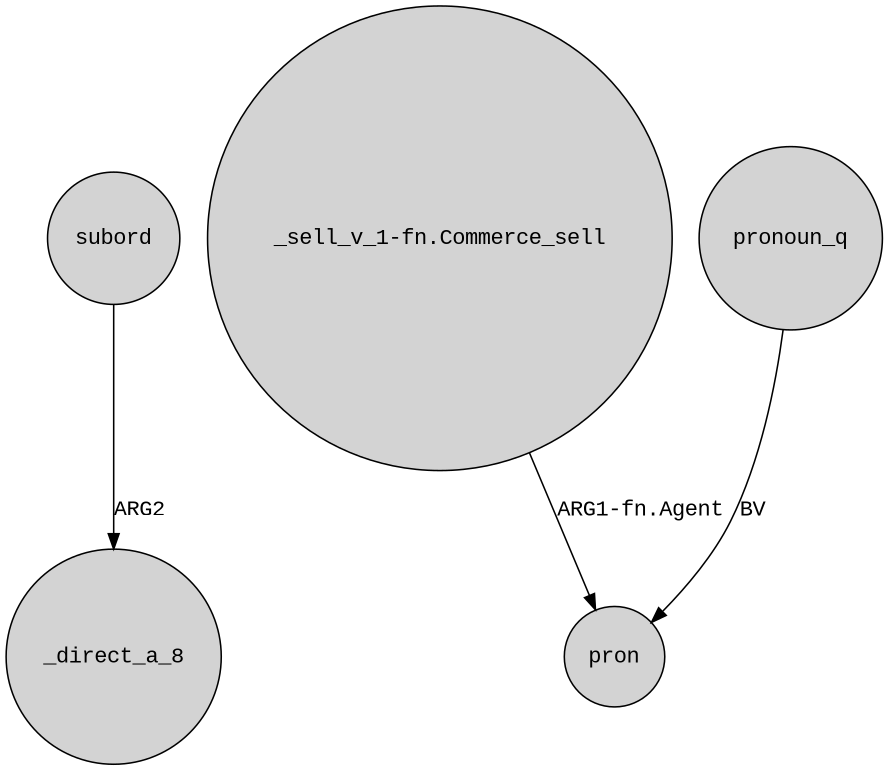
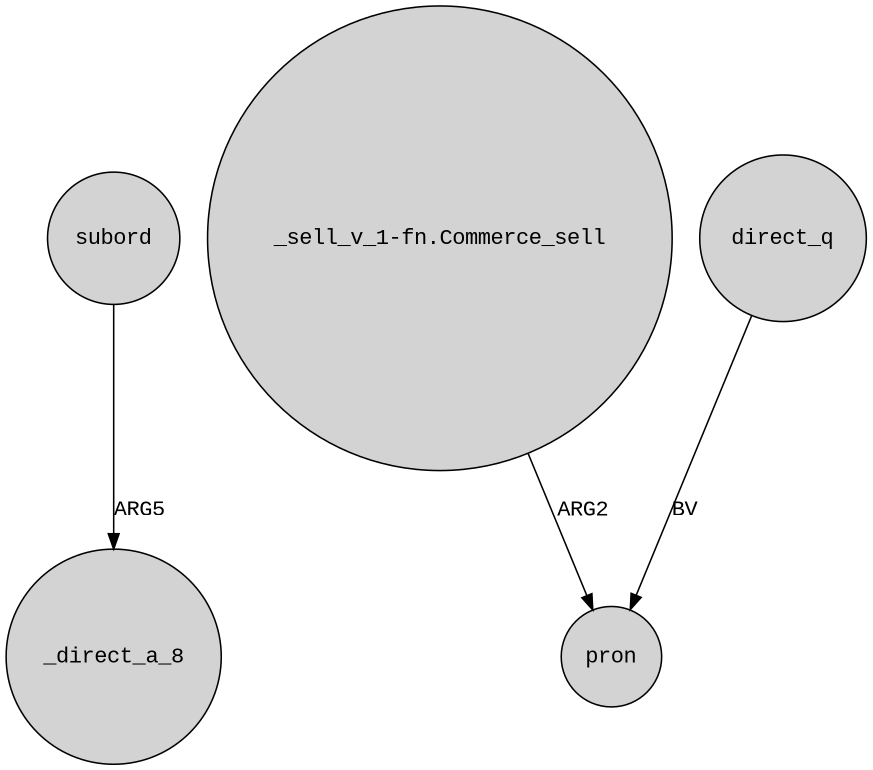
(791, 238) -> (783, 238)
(140, 510) -> (140, 510)
(641, 510) -> (584, 510)
